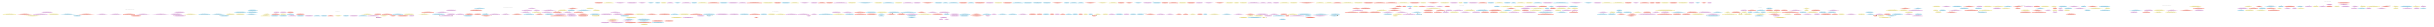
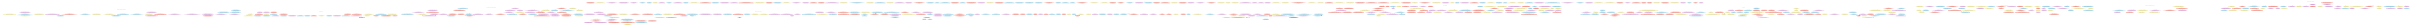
(25, 14) -> none
